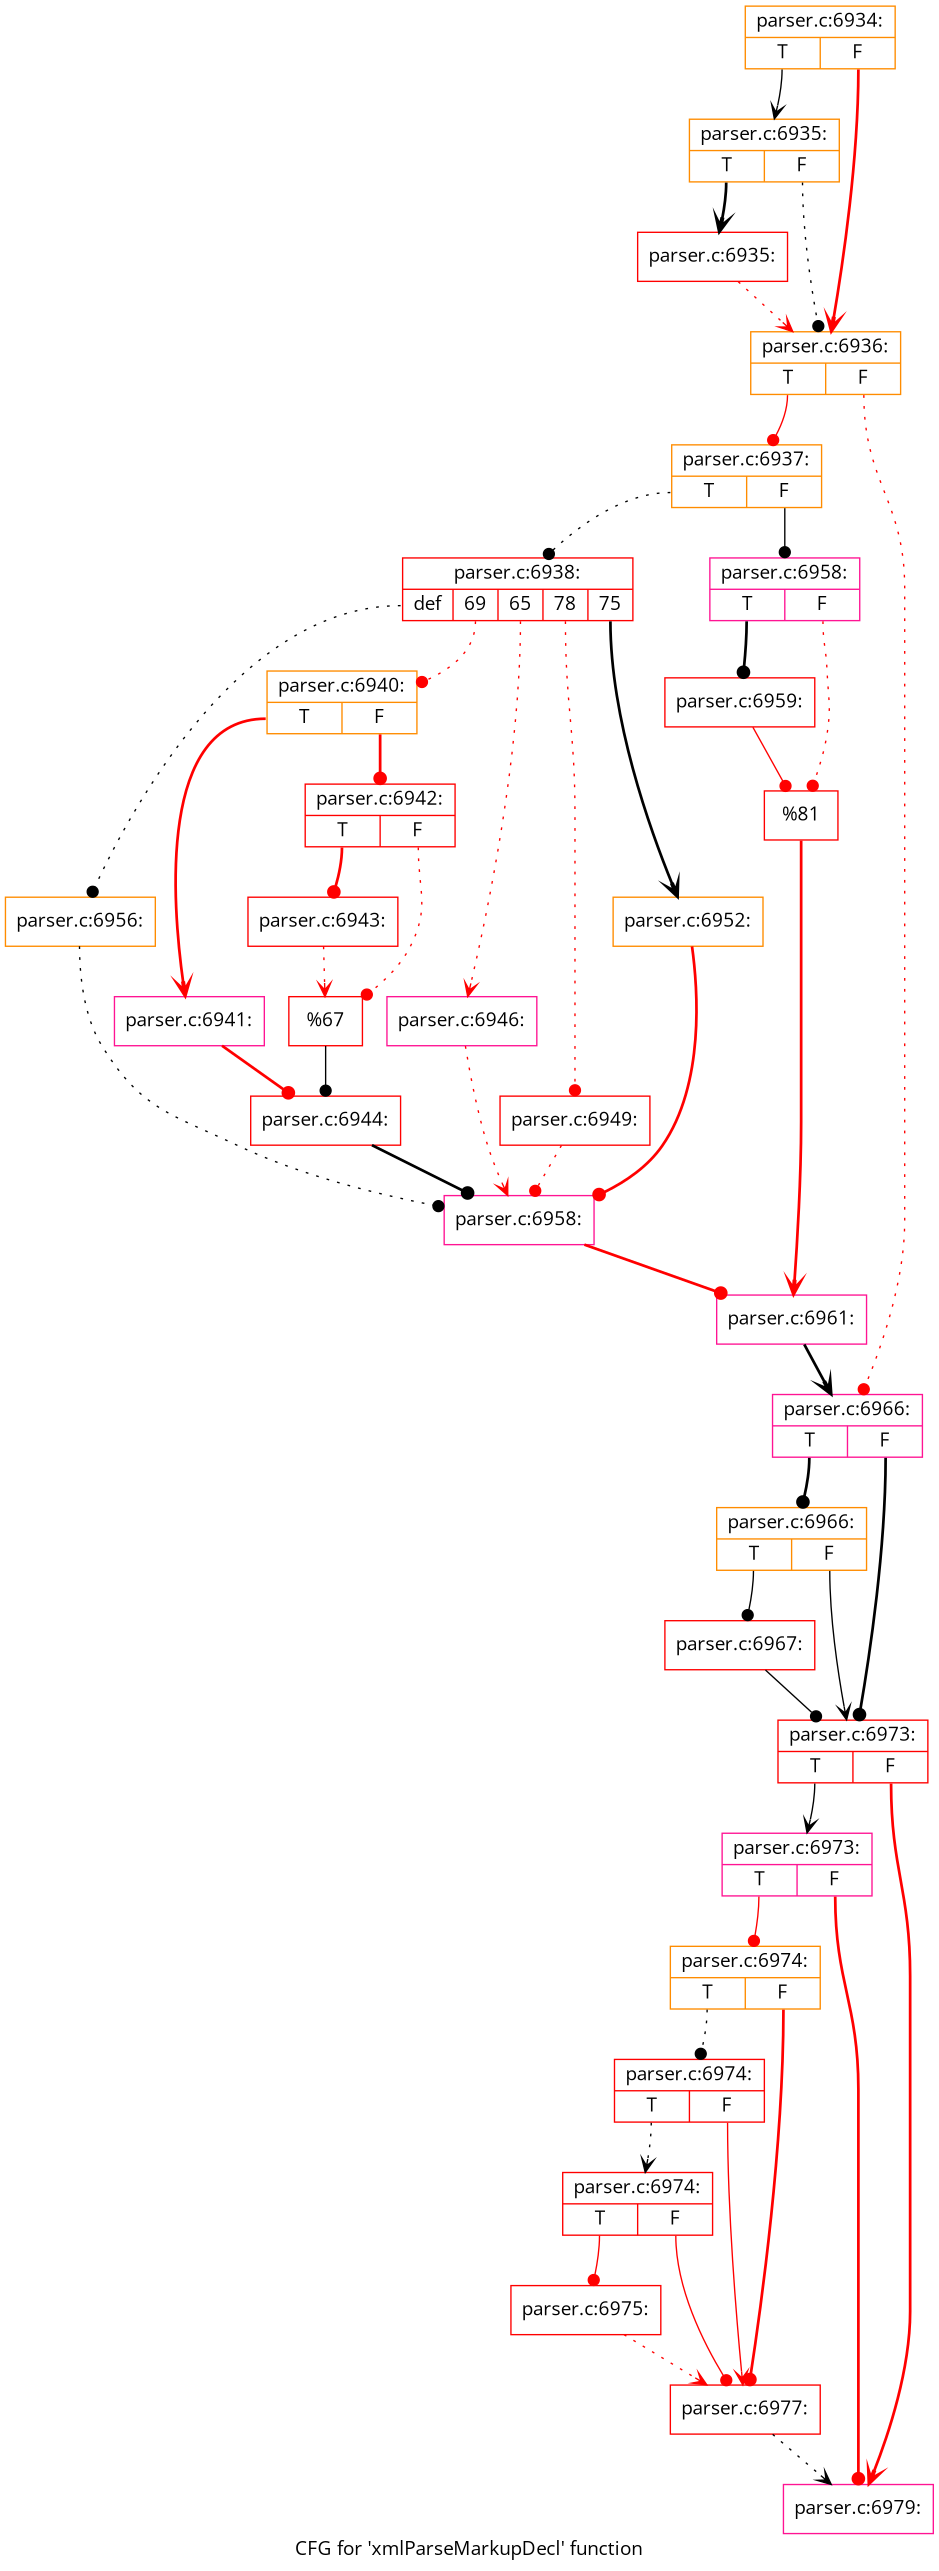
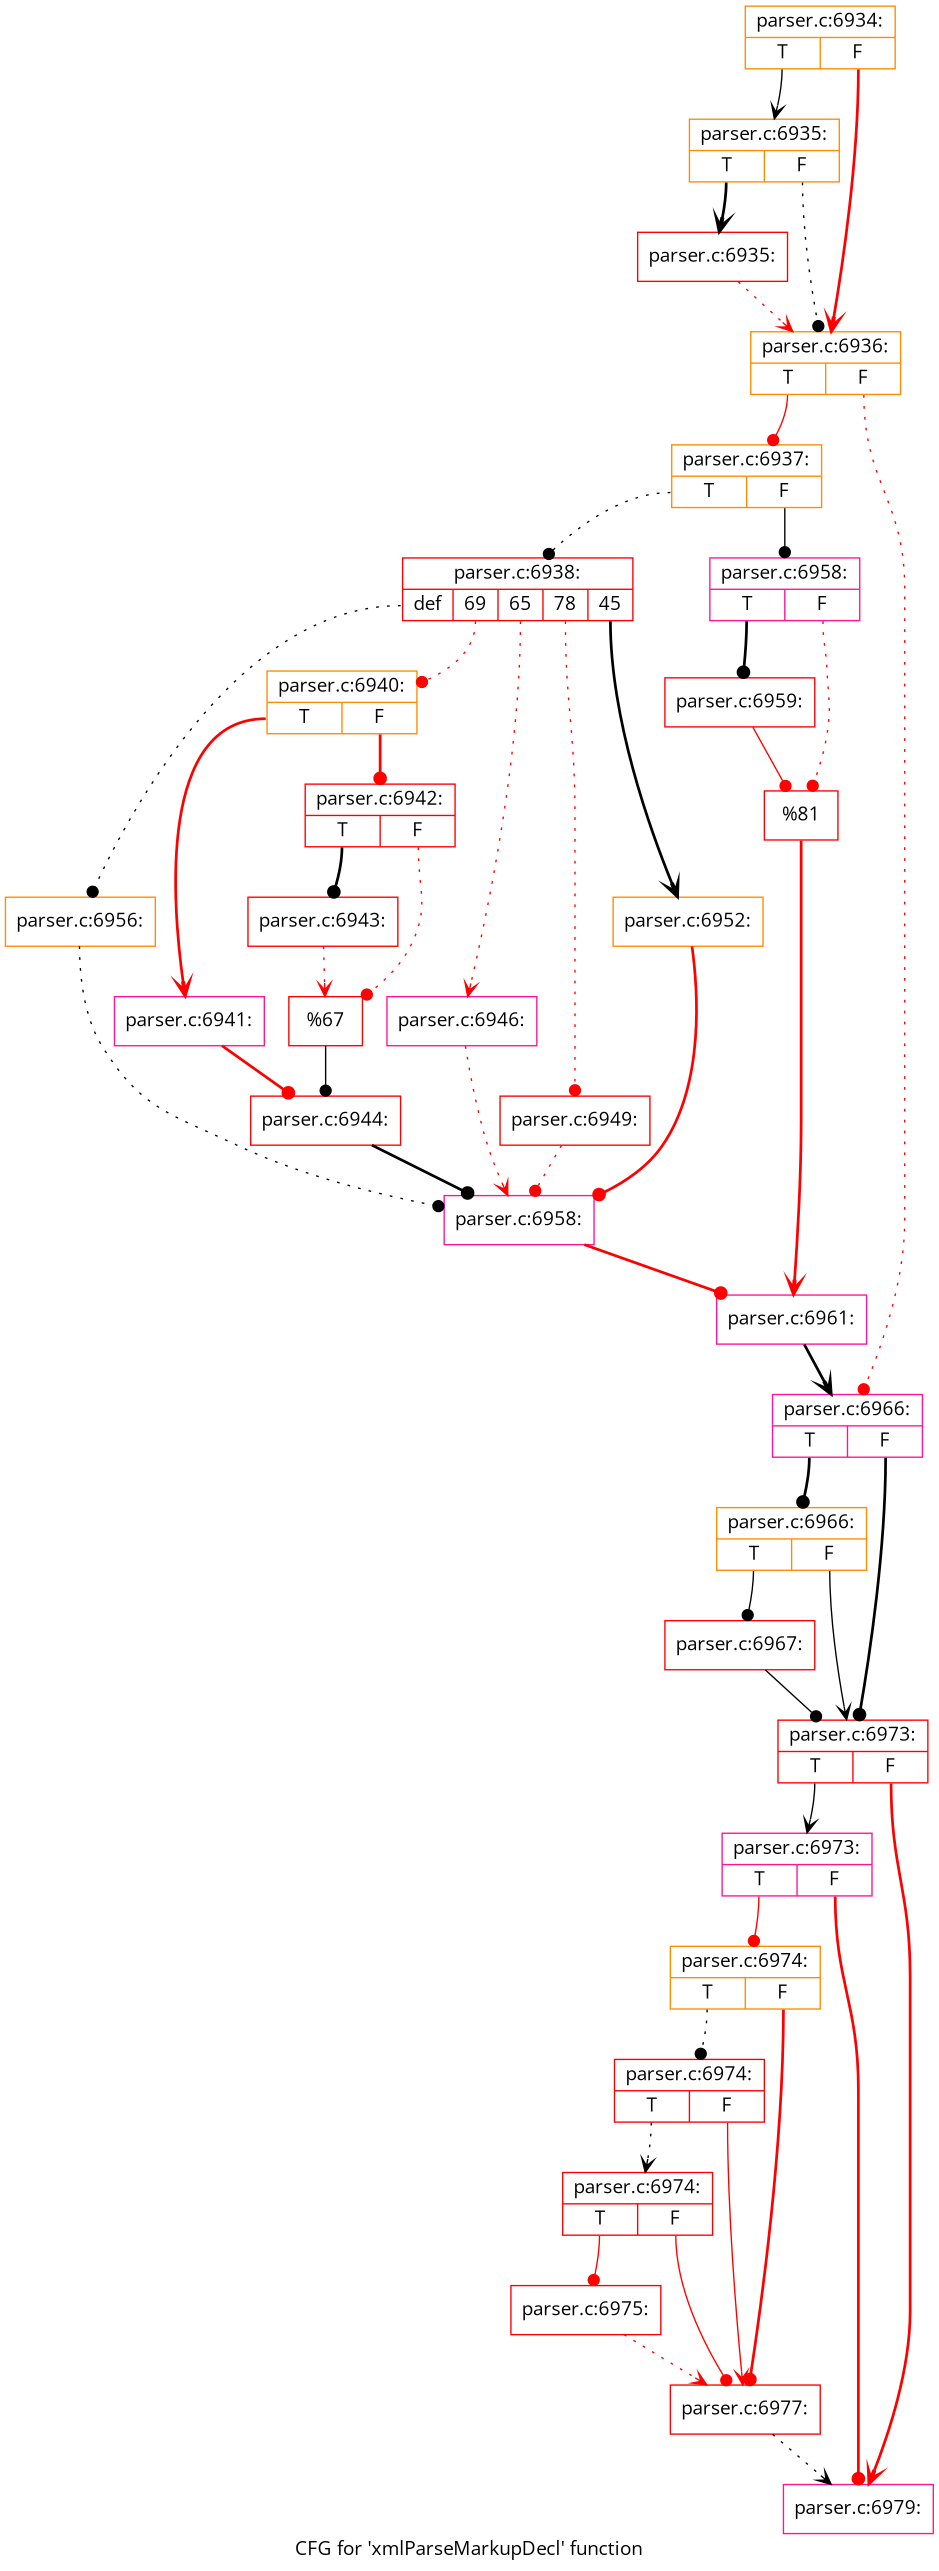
(610, 604) -> (610, 604)
(340, 867) -> (340, 867)
